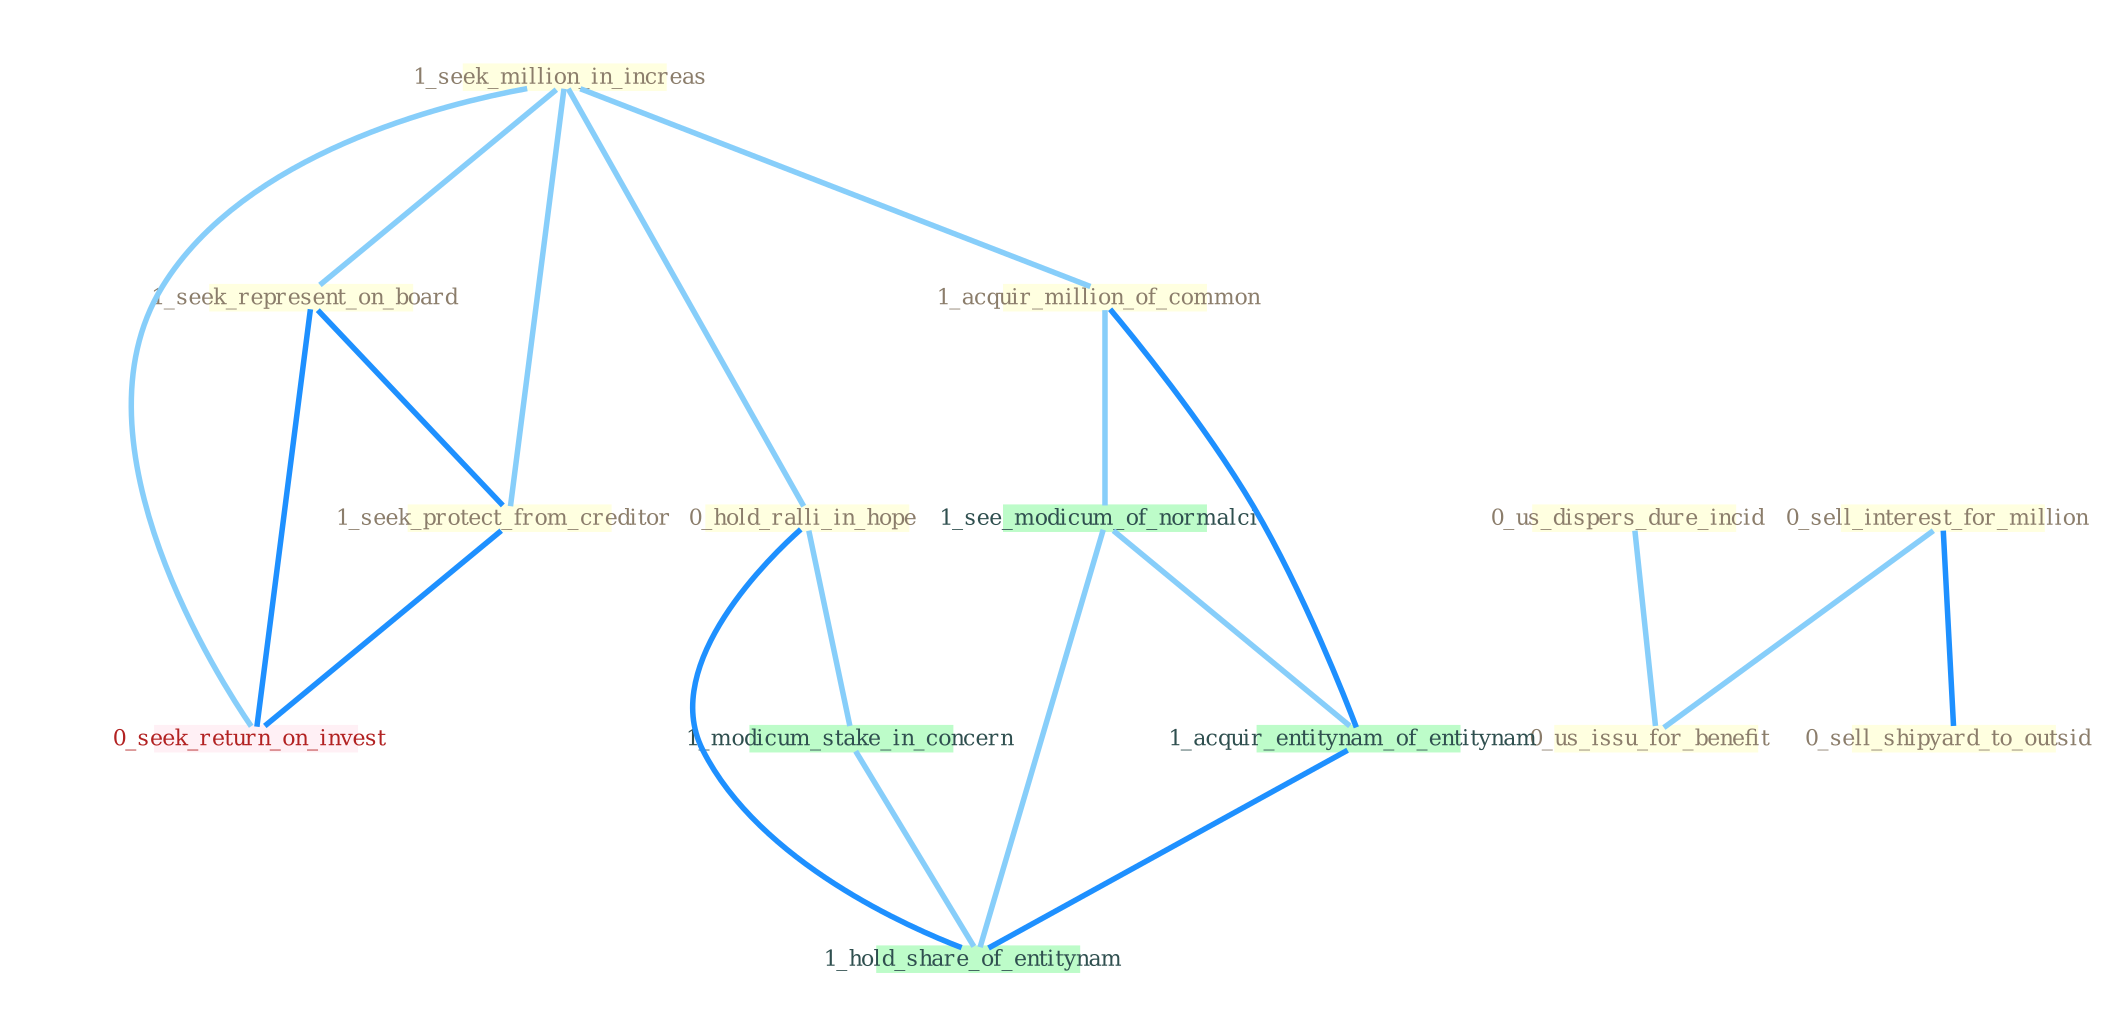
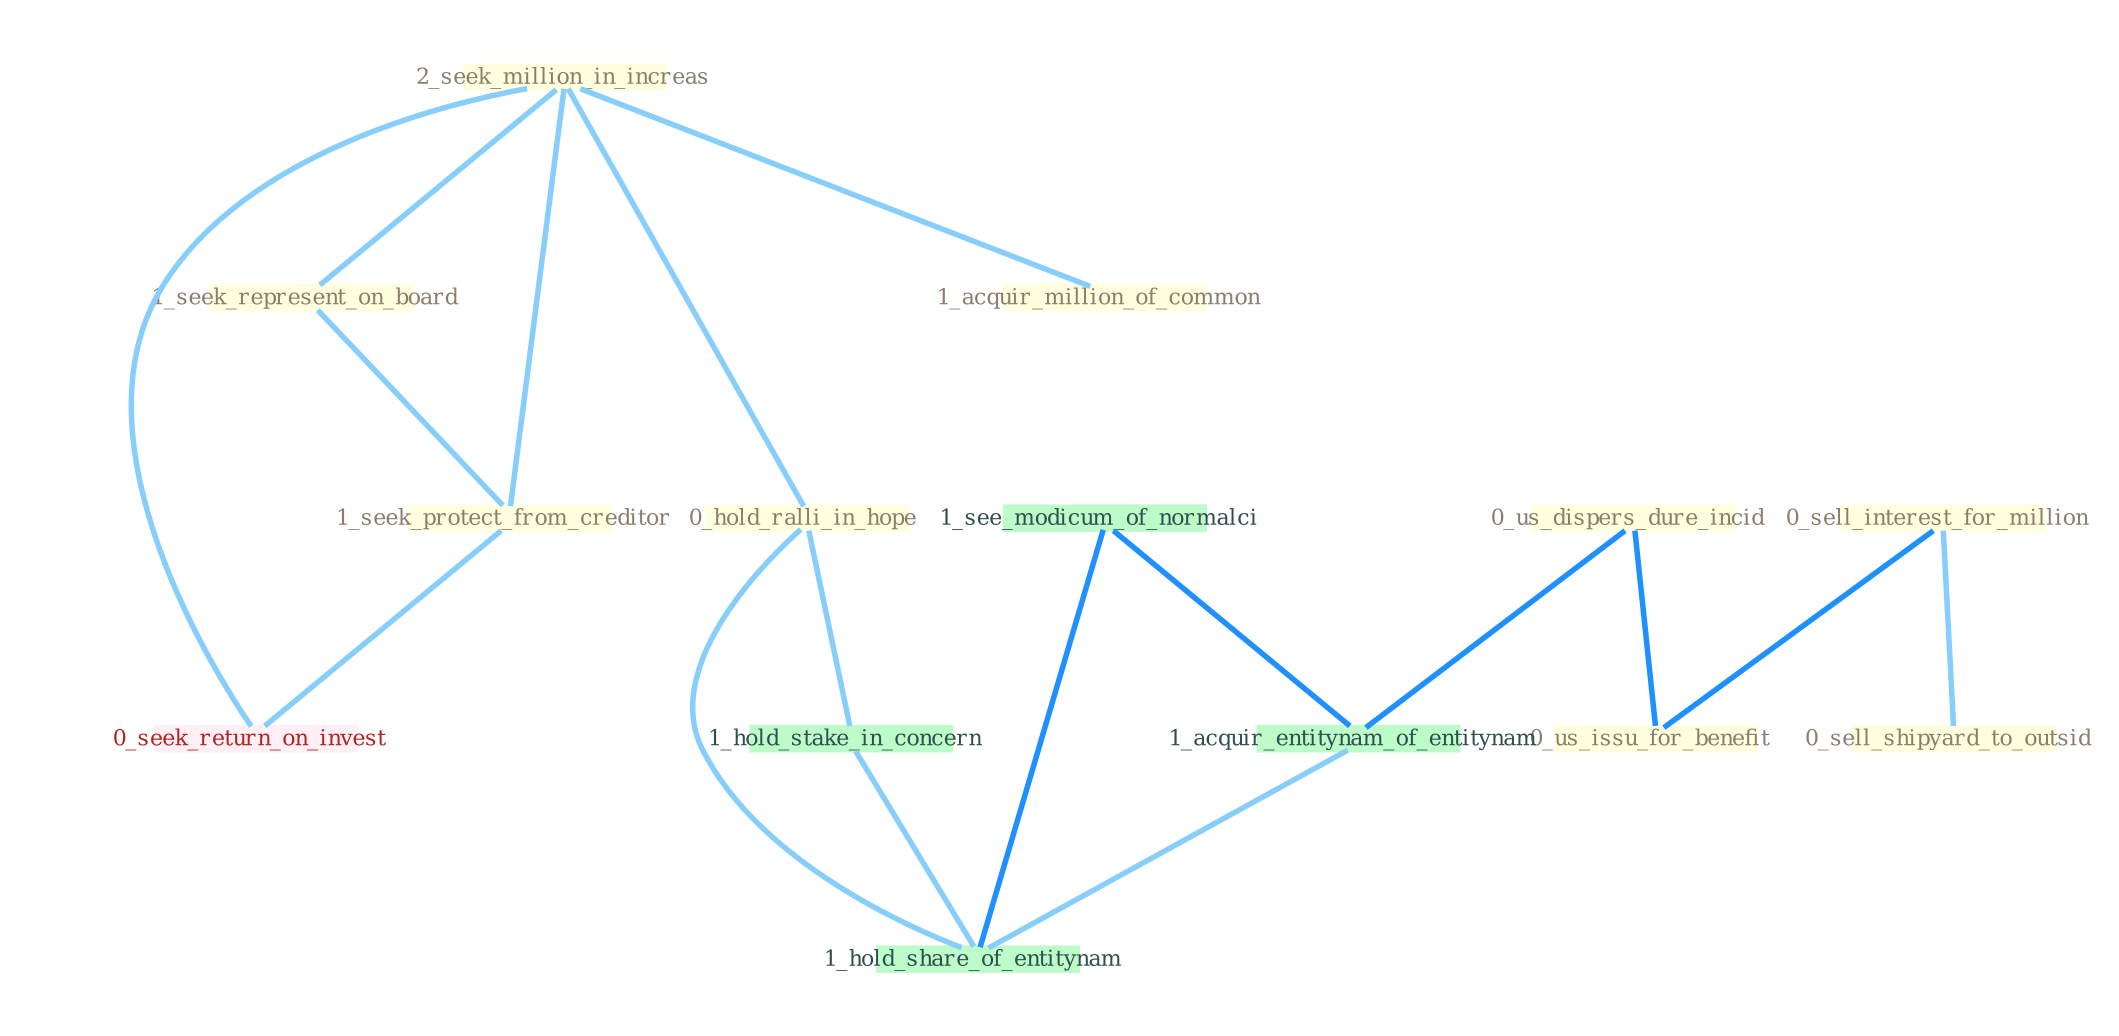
(565, 77) -> (565, 77)
(410, 408) -> (410, 408)
(1105, 408) -> none
(1253, 506) -> (1495, 629)
(284, 518) -> none
(383, 628) -> (383, 628)
(1232, 628) -> (1232, 628)
(1645, 628) -> (1645, 628)
(1948, 628) -> (1948, 628)
(1799, 629) -> (1799, 629)
(1042, 738) -> (1042, 738)
(851, 739) -> (851, 739)
(723, 782) -> (723, 782)
(1168, 849) -> (1168, 849)
